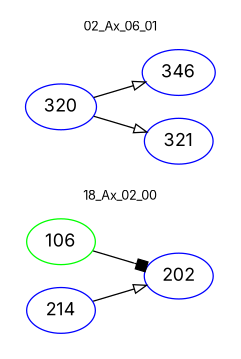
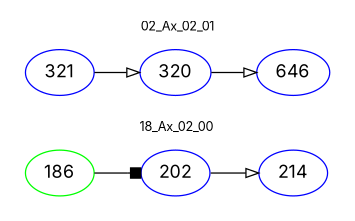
(120, 27) -> (178, 27)
(179, 73) -> (293, 73)
(114, 122) -> (111, 73)
(61, 242) -> (60, 173)
(114, 295) -> (228, 173)
